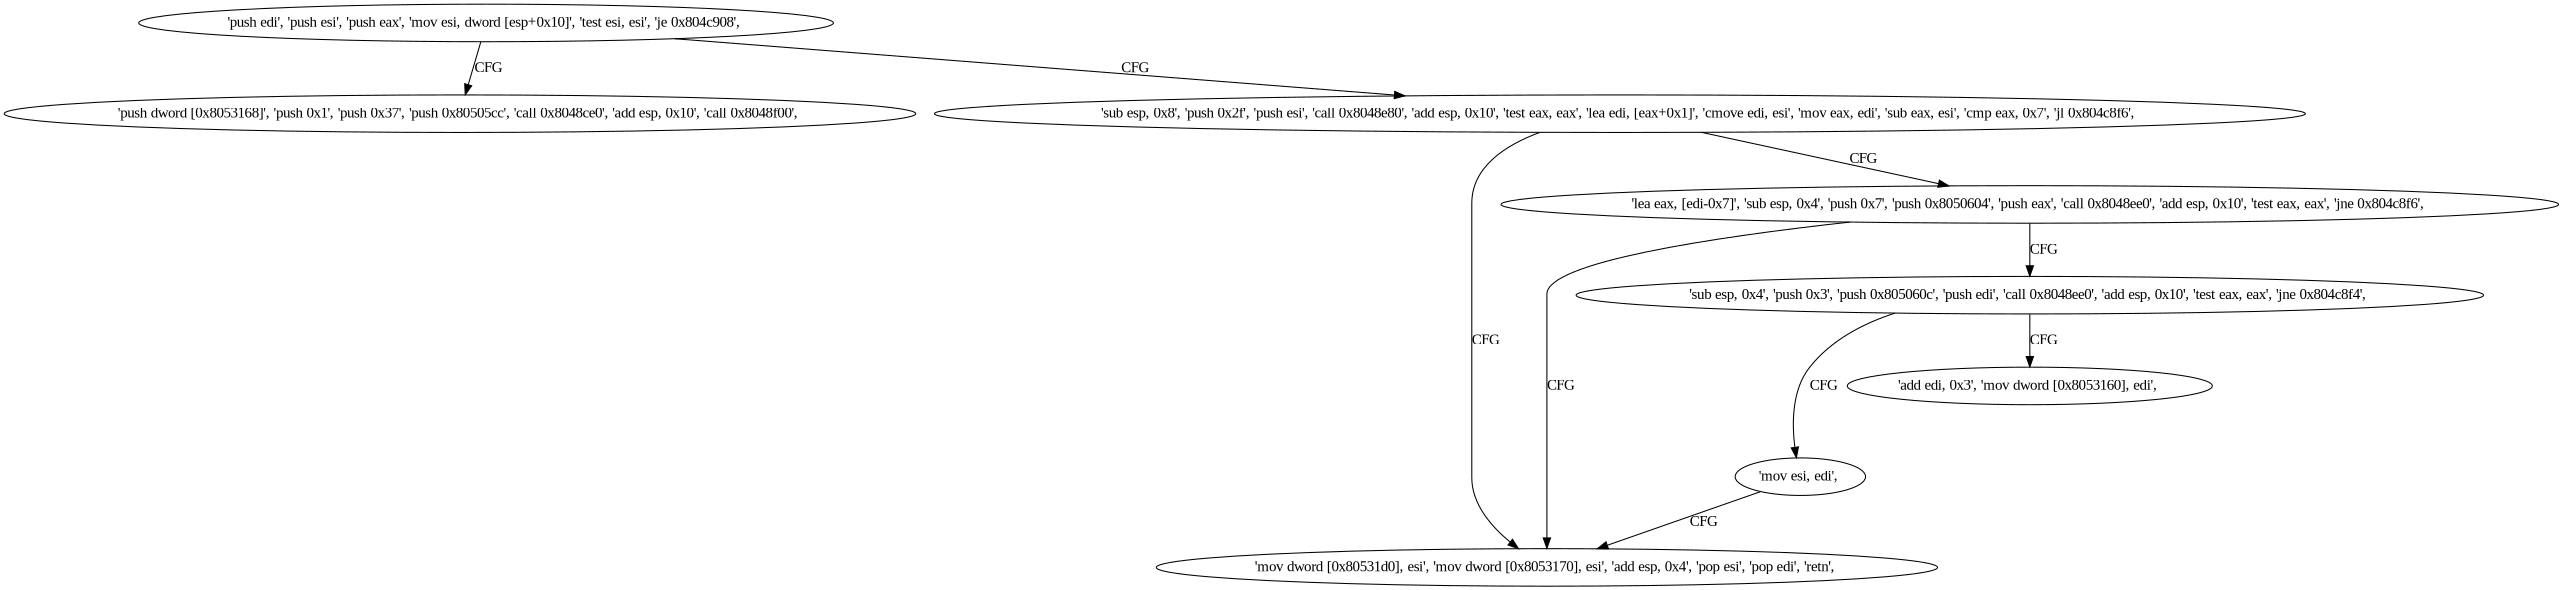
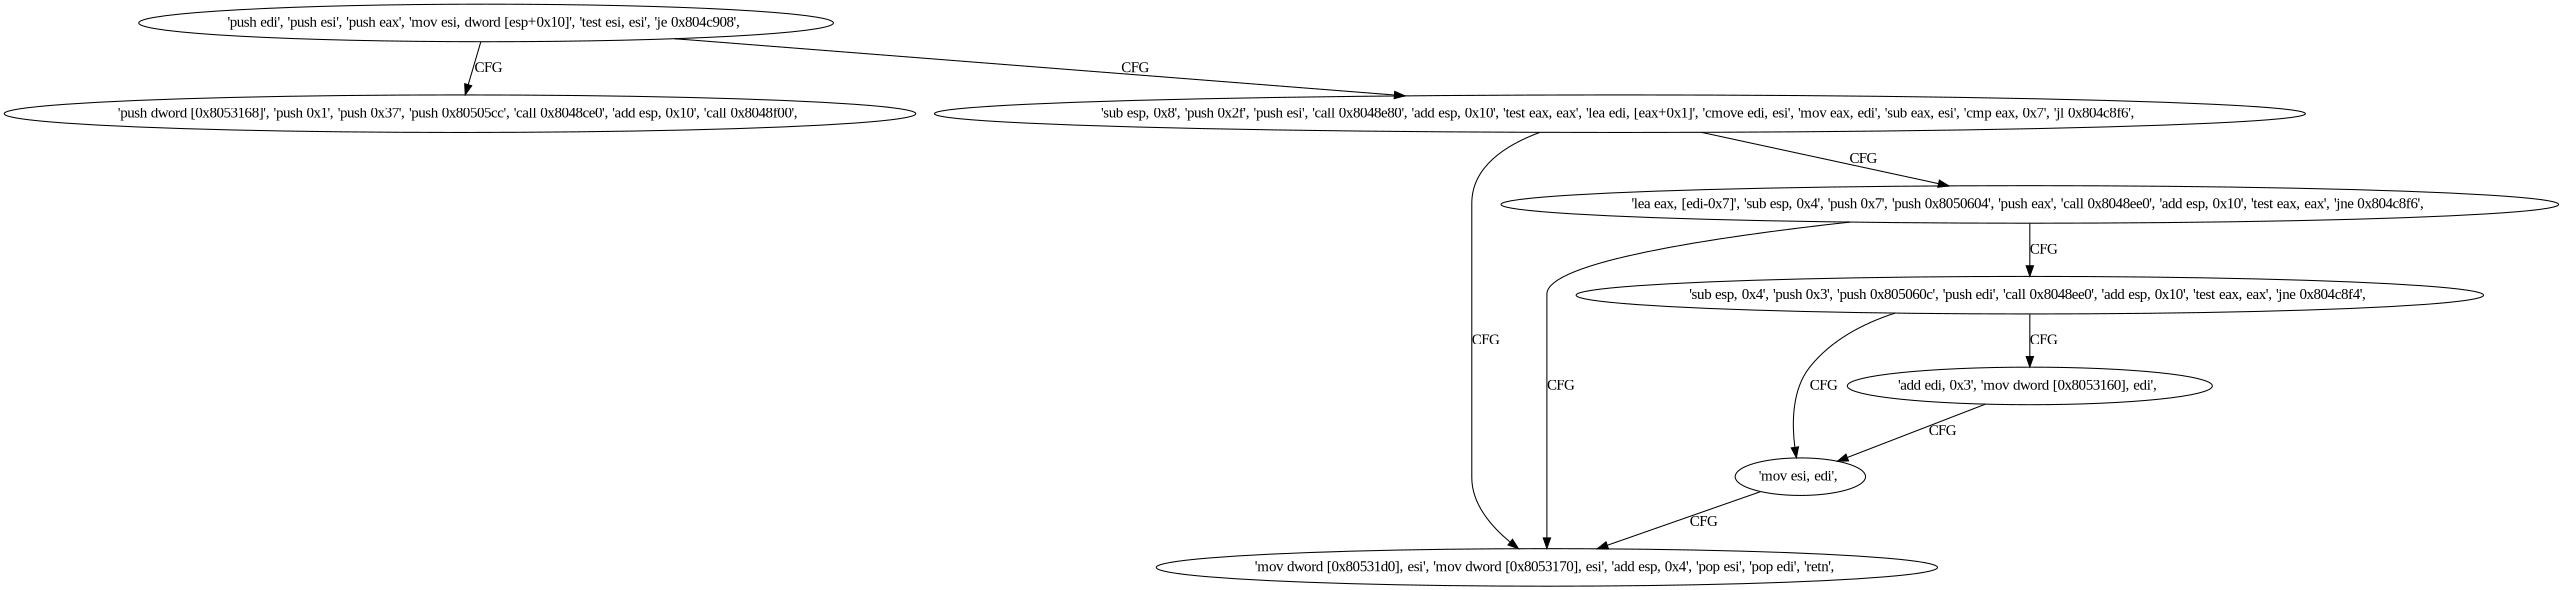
none -> (1916, 431)
